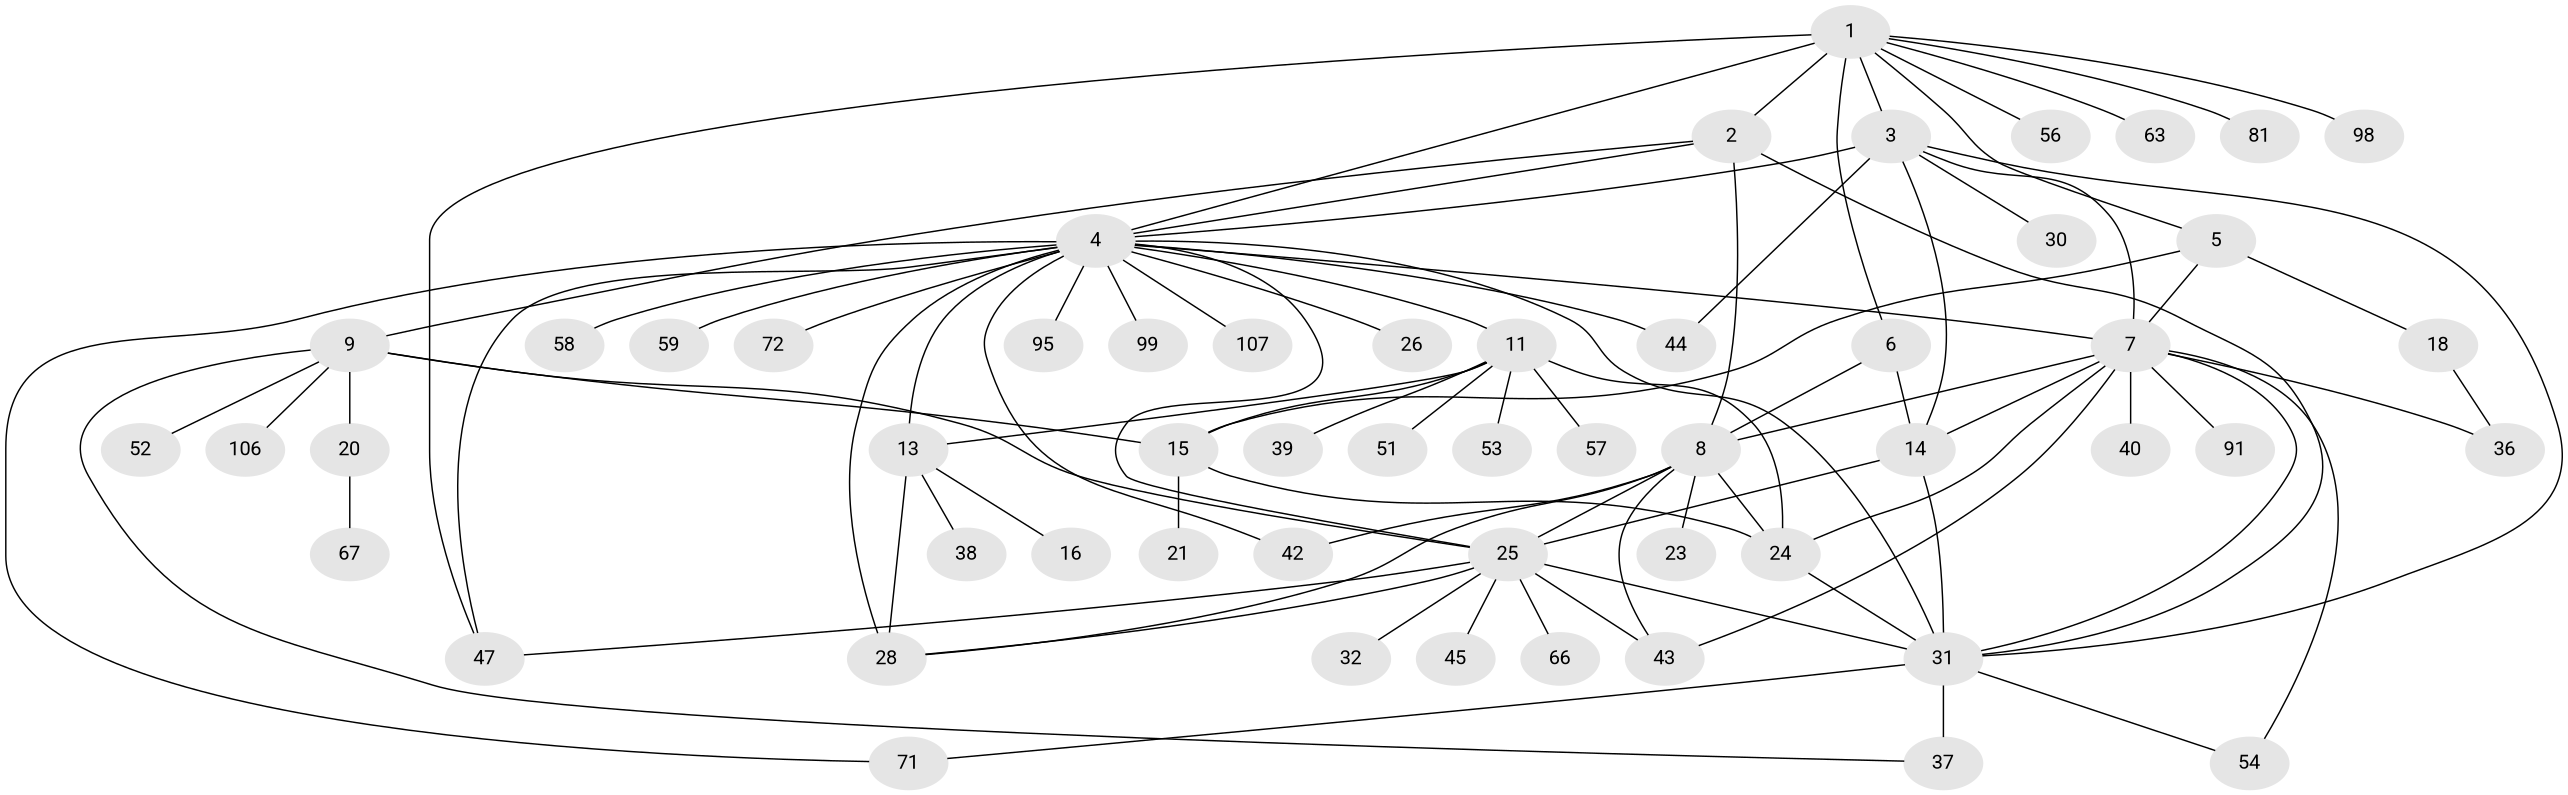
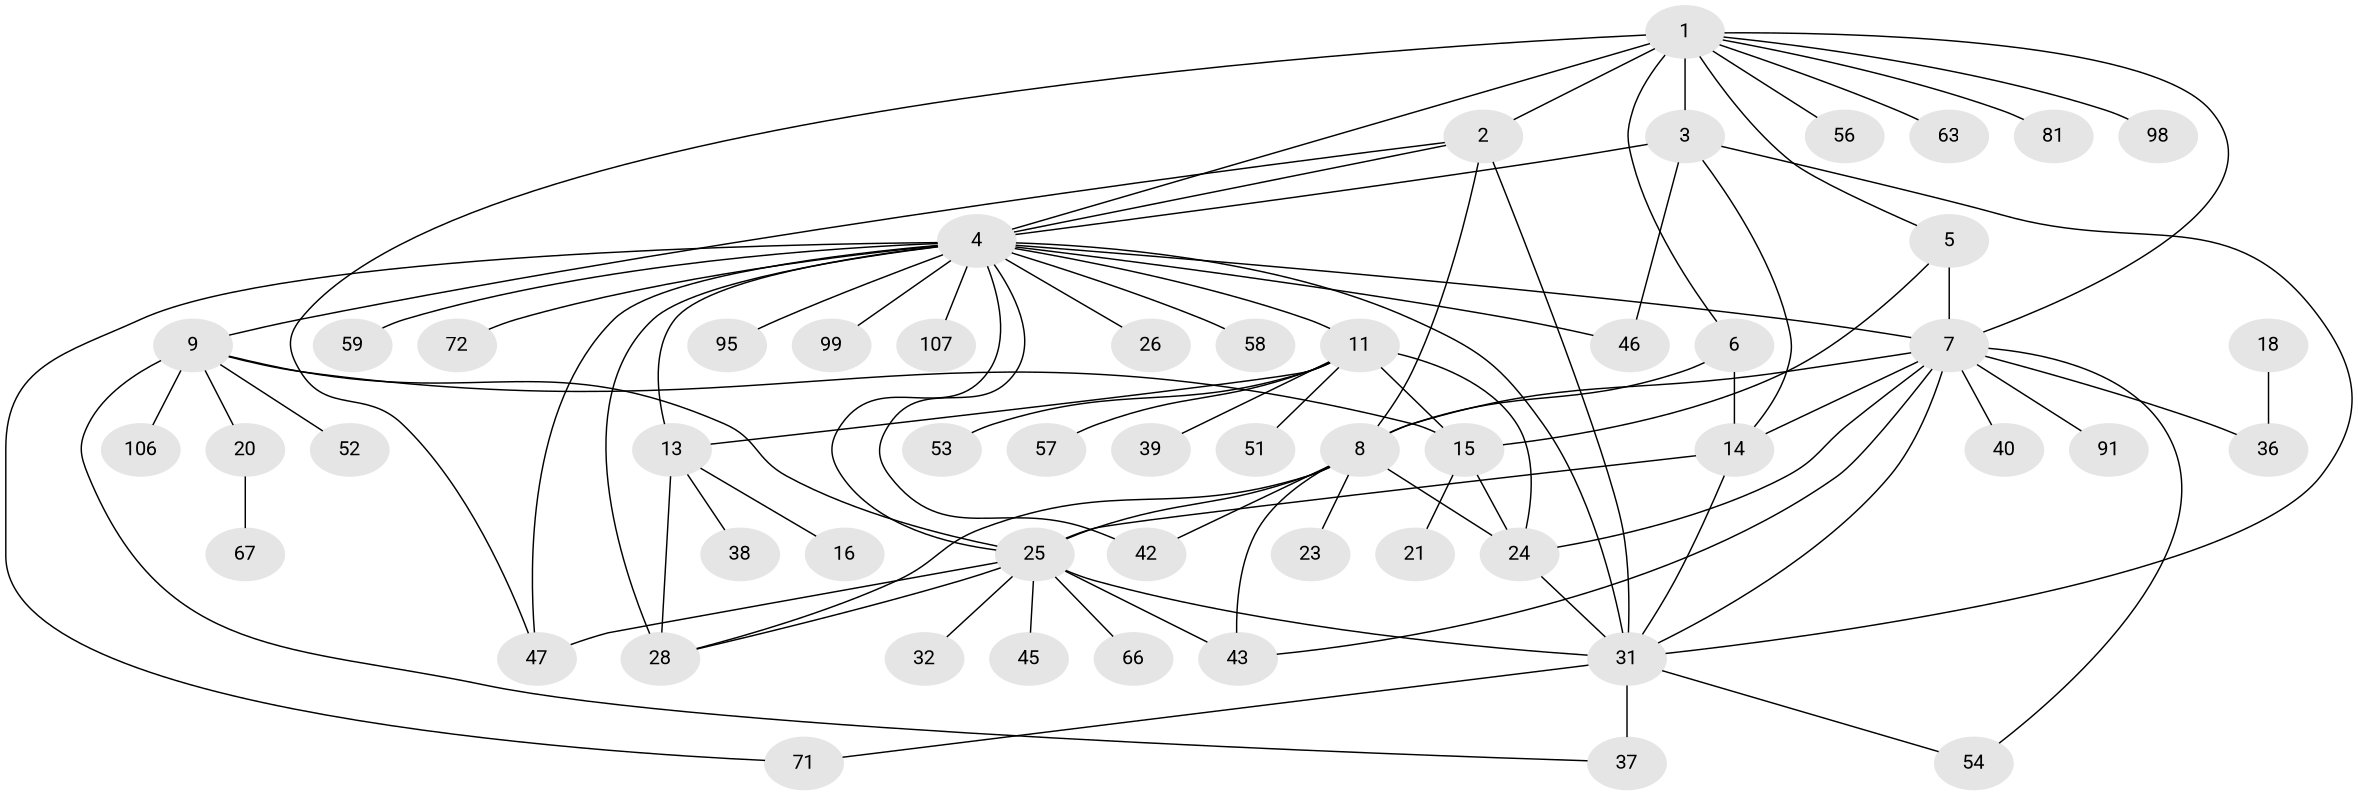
(2109, 216) -> (2151, 77)
(2057, 241) -> none
(2327, 293) -> none
(1676, 345) -> (1630, 345)
